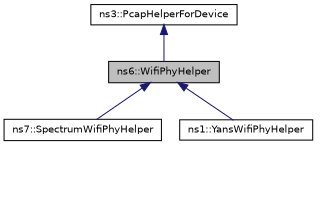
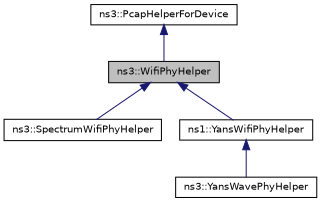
(164, 72) -> (164, 72)
(83, 130) -> (83, 130)
none -> (246, 187)
